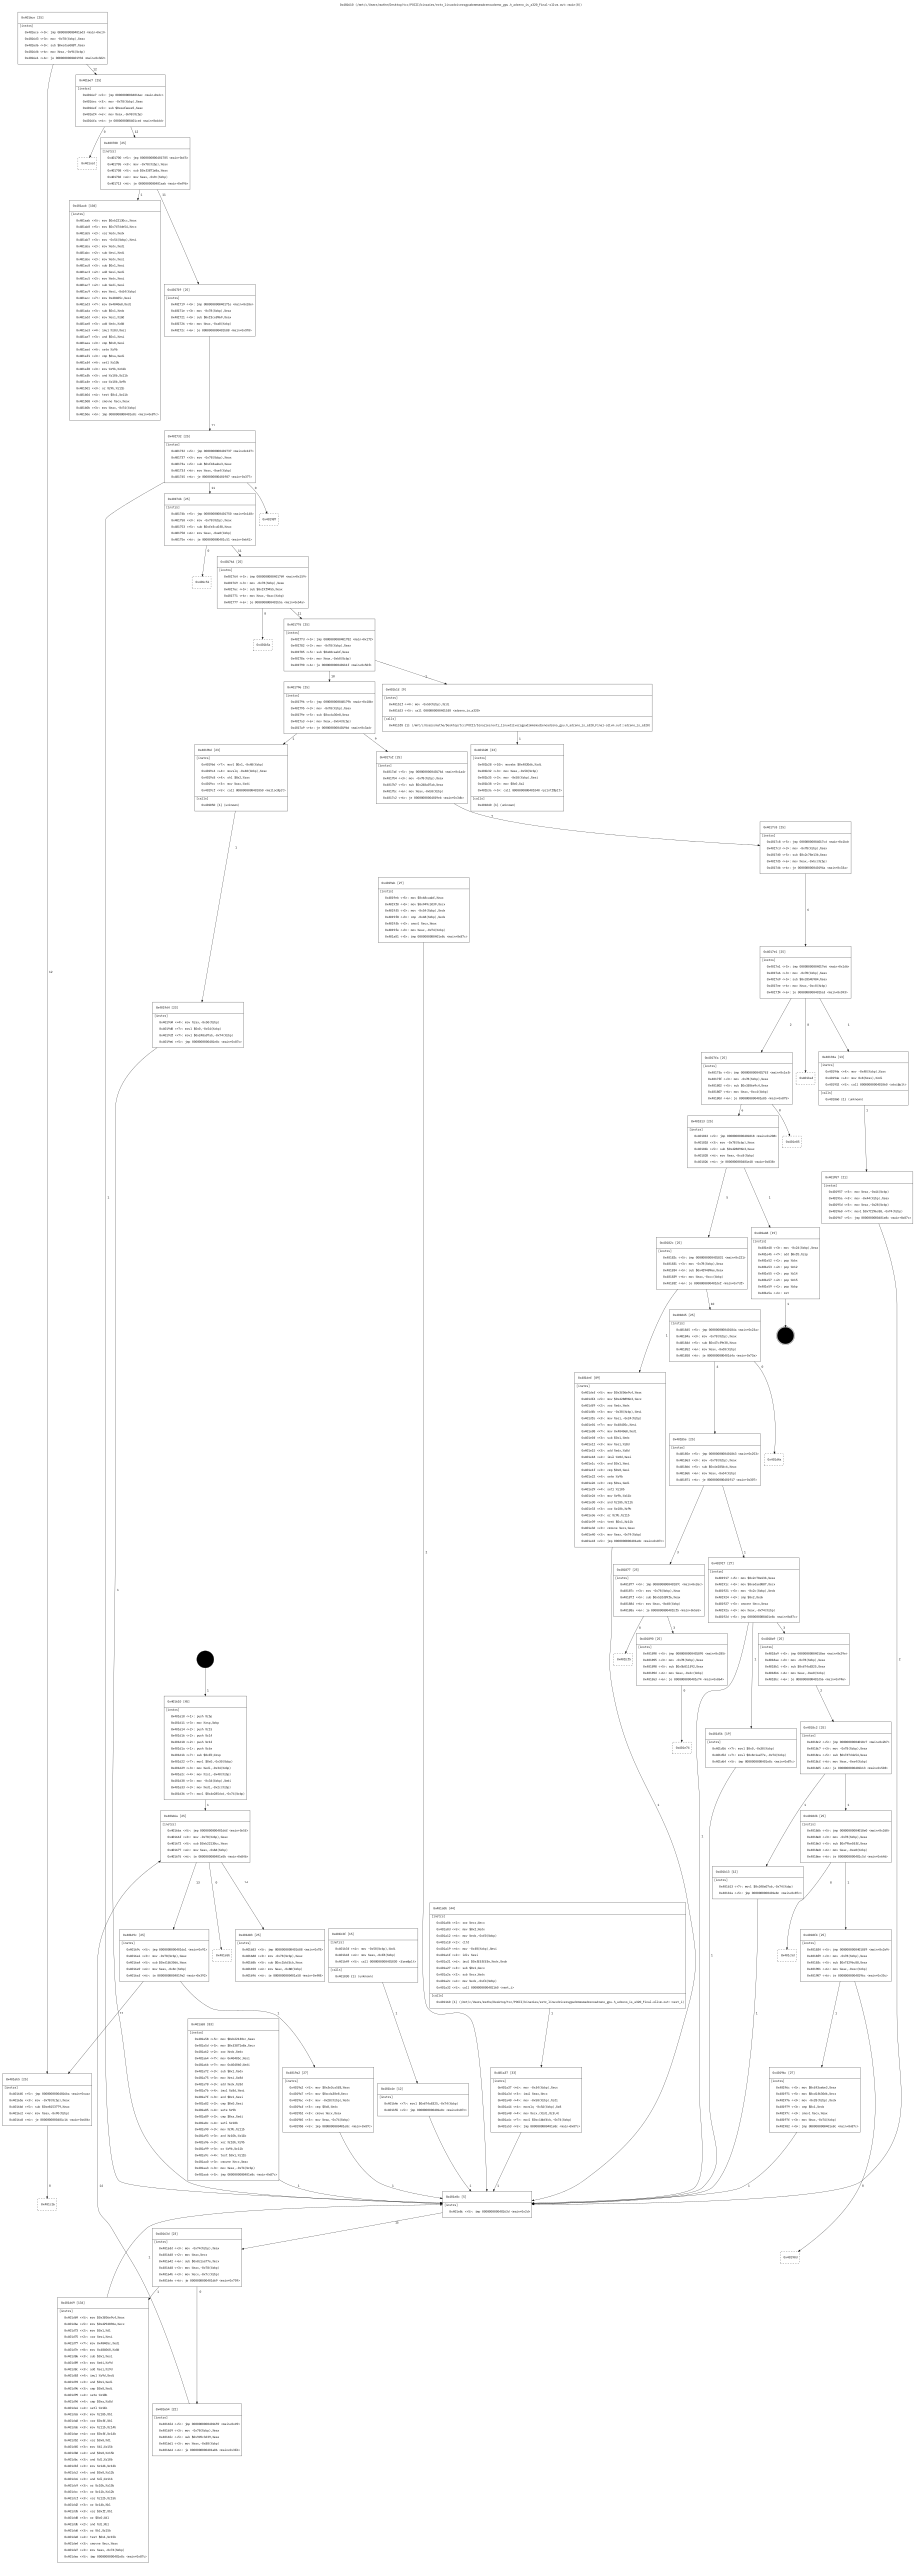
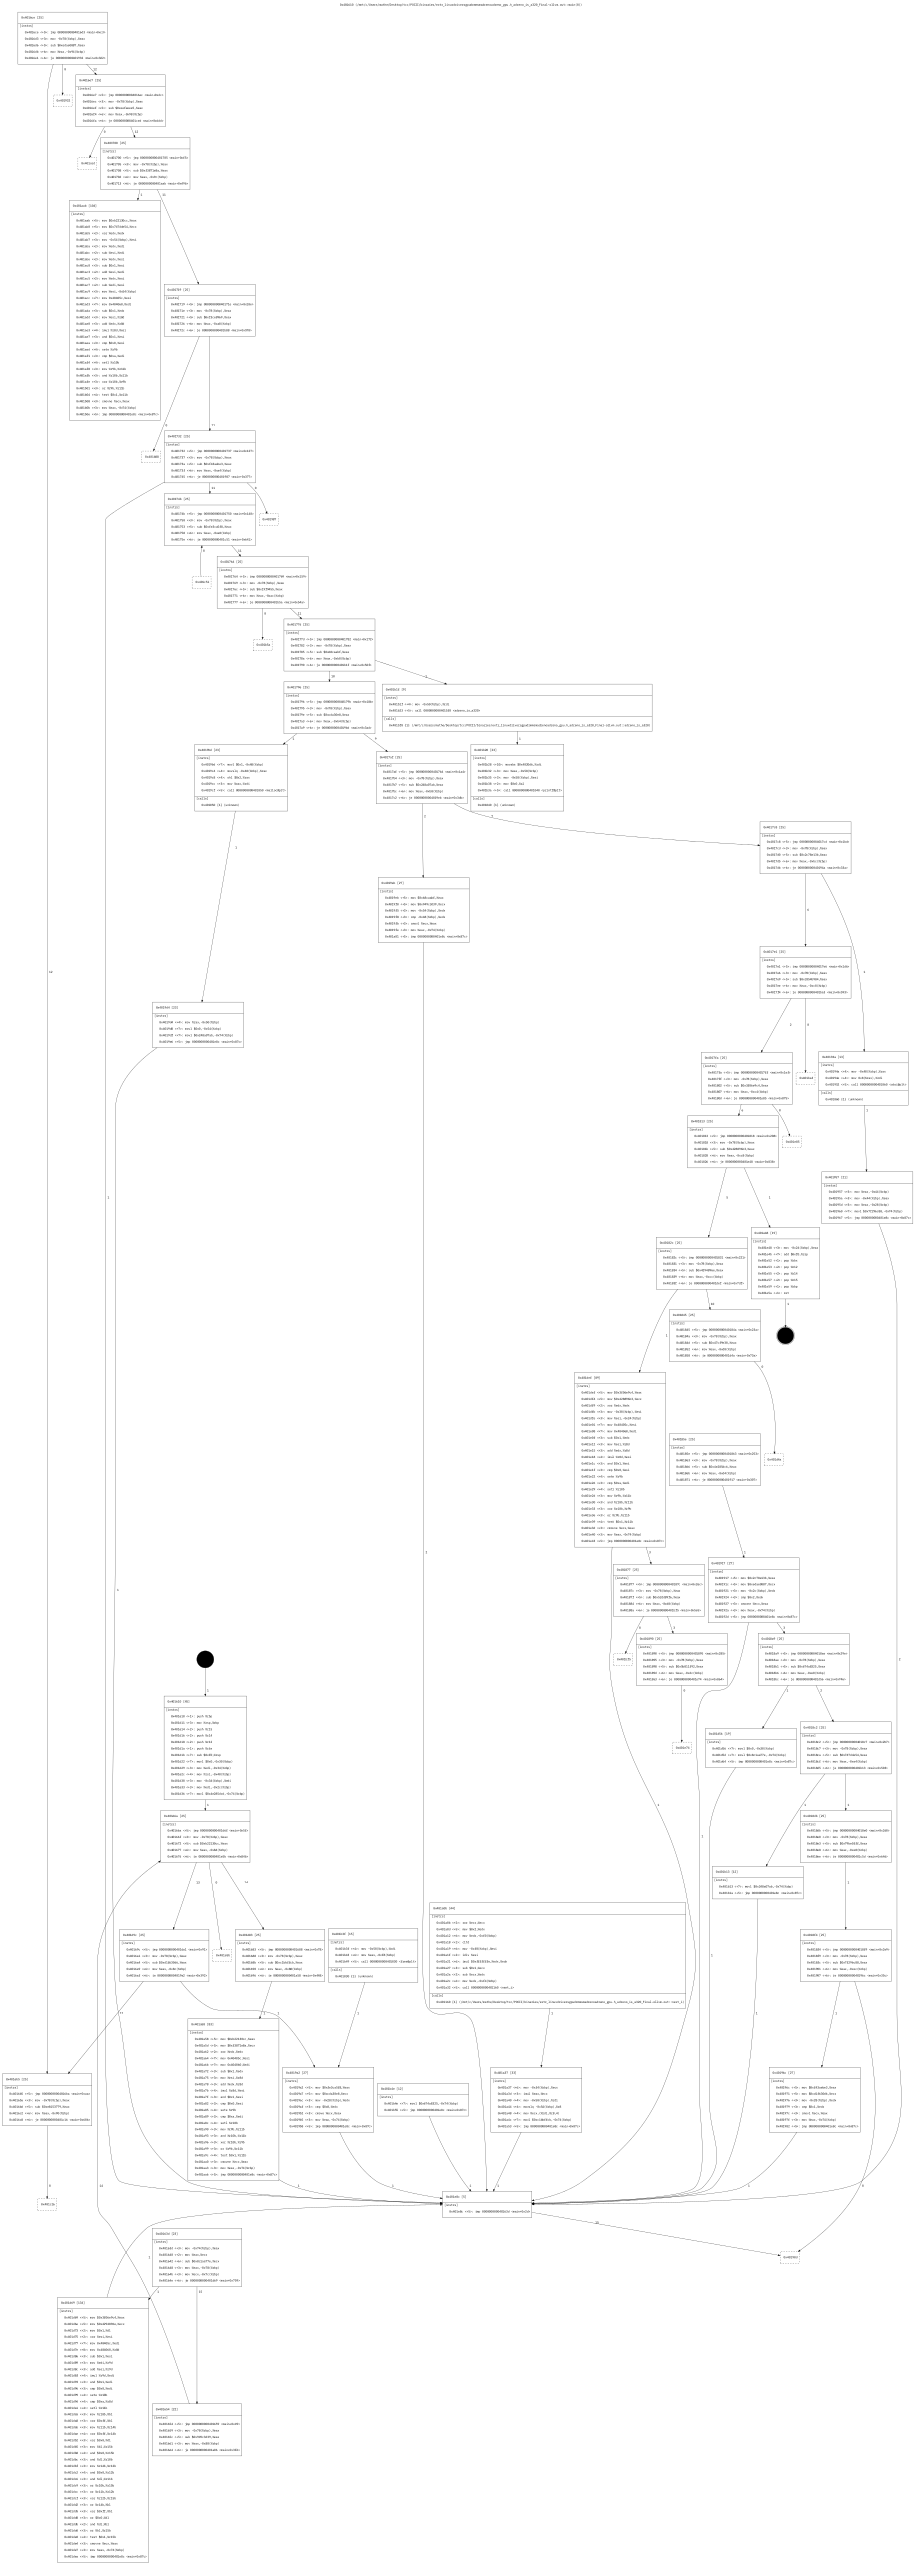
none -> (63, 101)
none -> (151, 457)
(205, 560) -> (201, 562)
none -> (423, 839)
(834, 1024) -> (856, 958)
(715, 1396) -> none
(687, 1524) -> (648, 1555)
(752, 1674) -> (776, 1706)
(787, 1955) -> none
none -> (266, 1999)
(400, 2032) -> (352, 2024)
(343, 2231) -> (655, 2234)
(200, 2292) -> (200, 2292)
